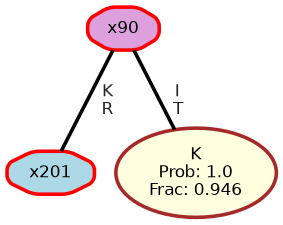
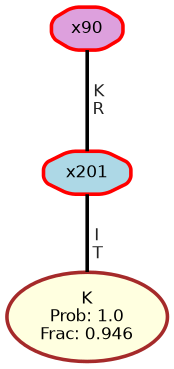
(154, 90) -> (87, 233)
